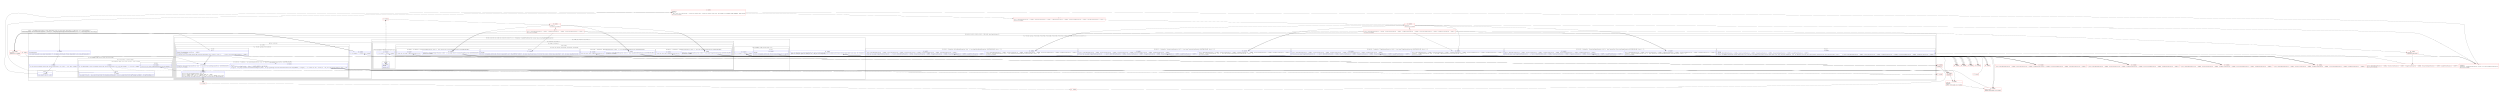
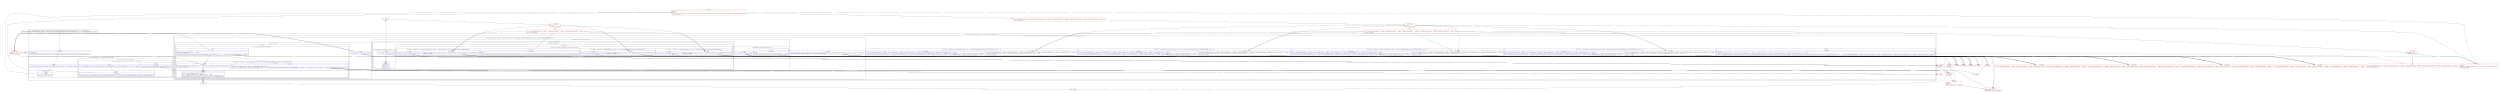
none -> (1949, 66)
